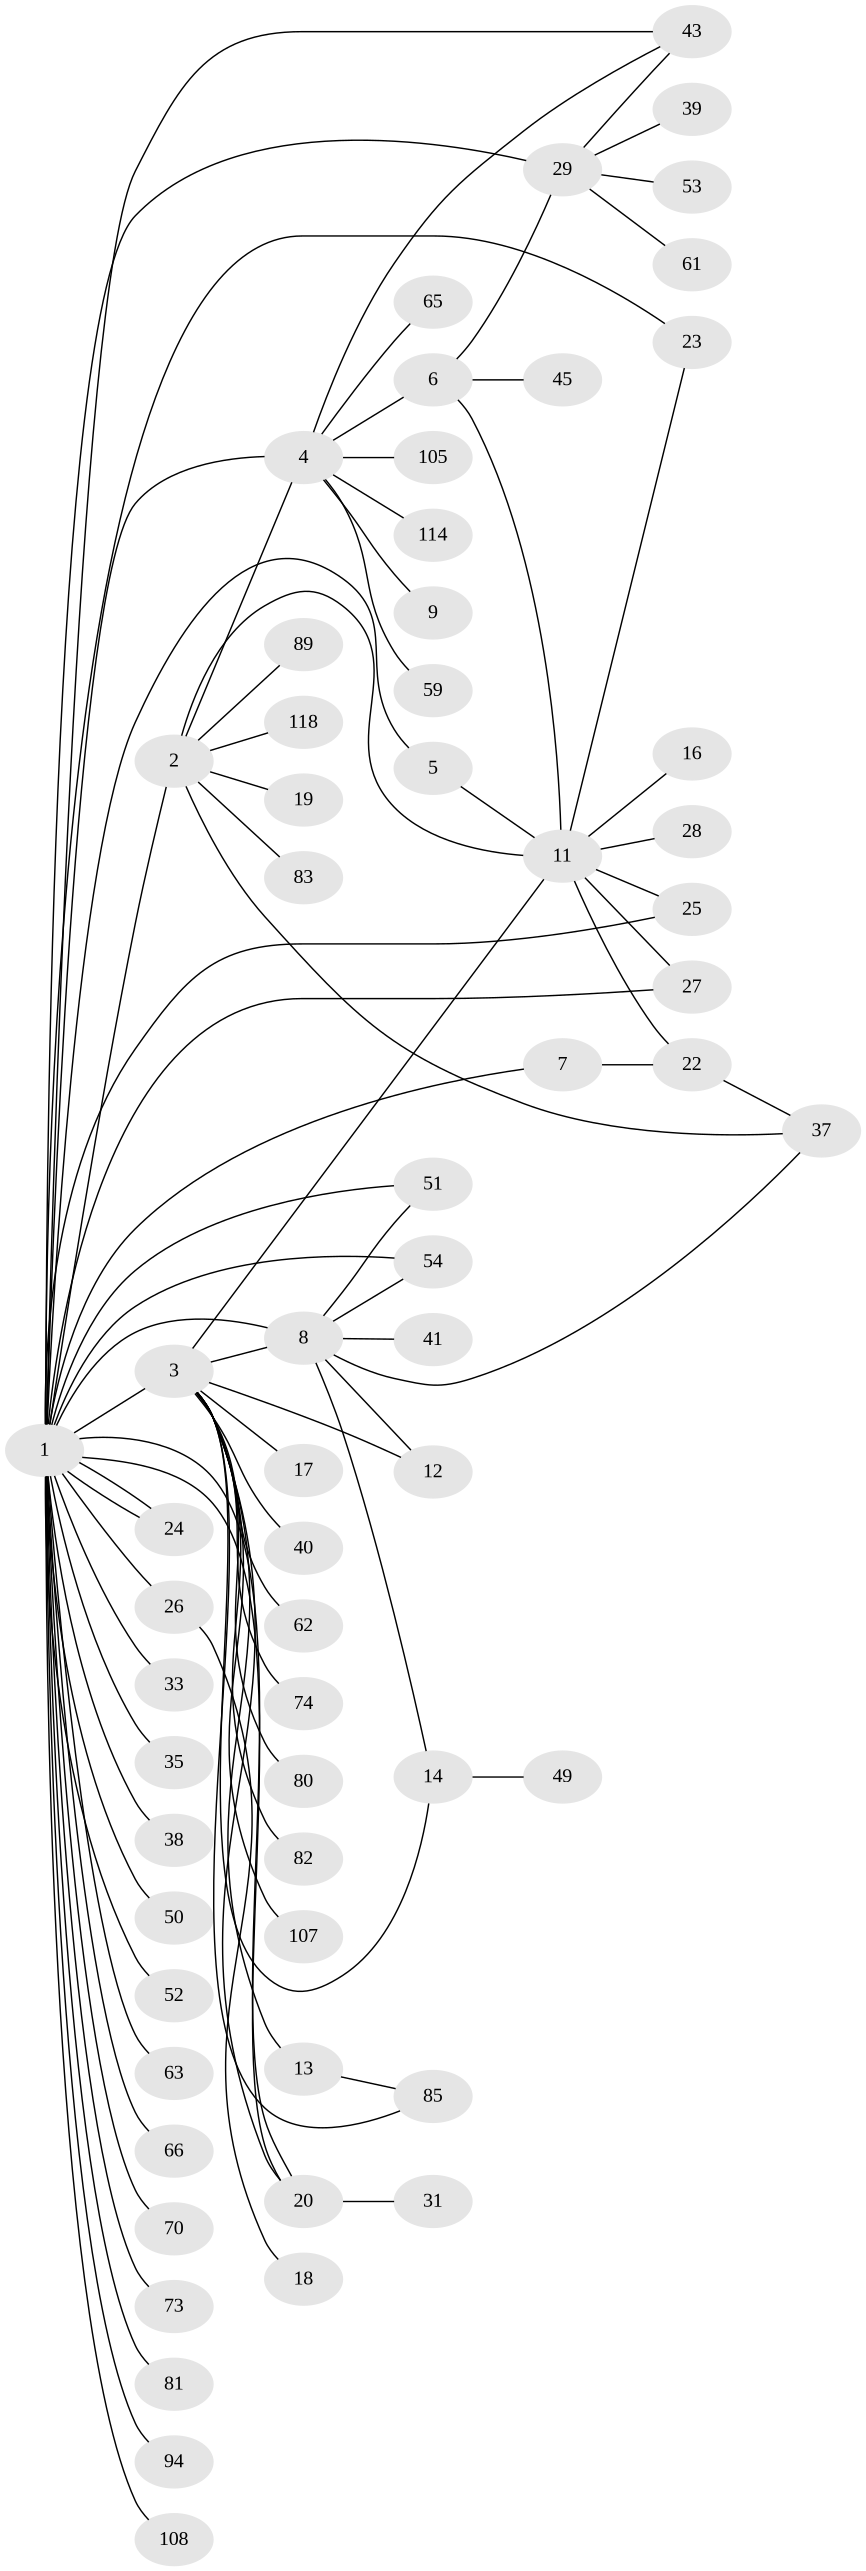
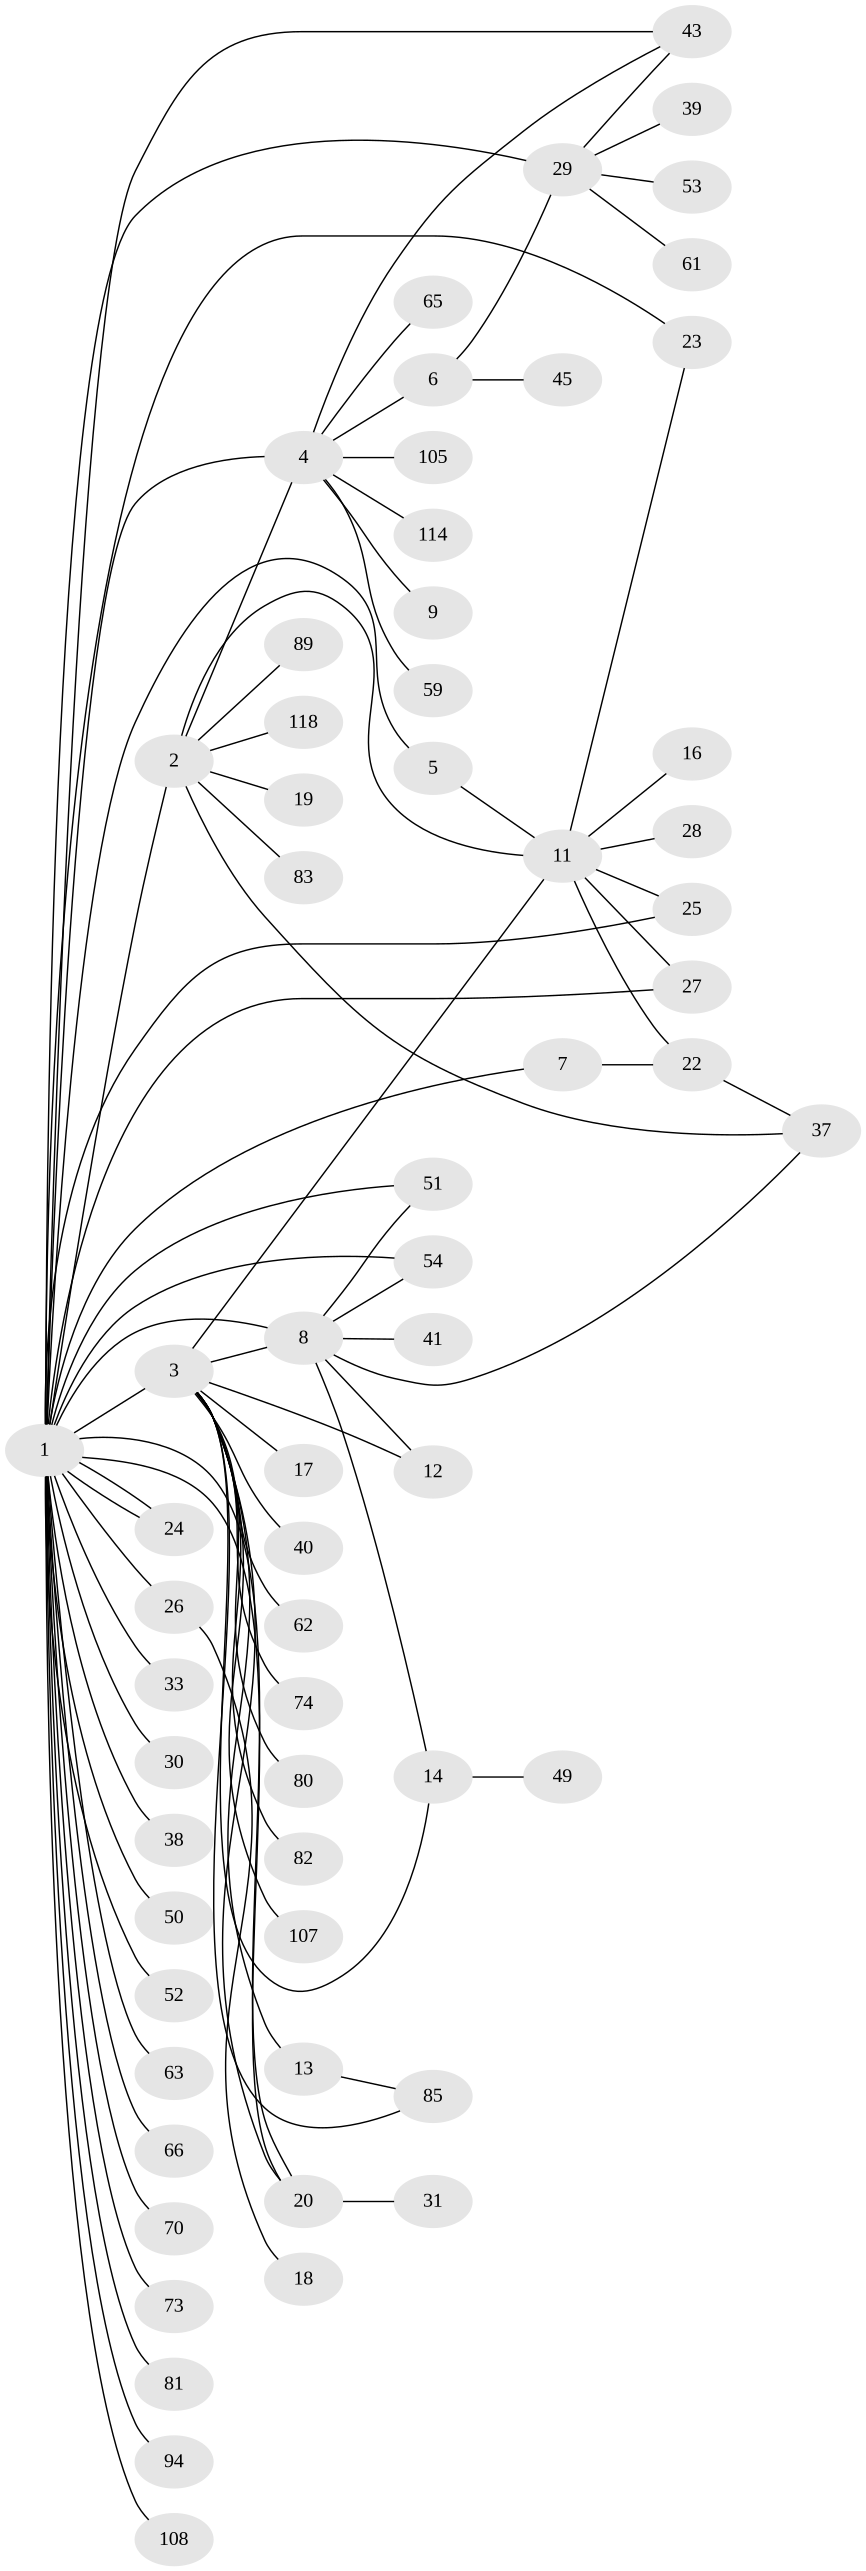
(535, 608) -> none
(174, 1763) -> (174, 1763)
